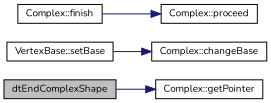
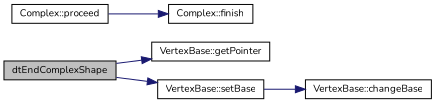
(126, 14) -> (133, 14)
(209, 52) -> (368, 89)
none -> (132, 79)
(209, 89) -> (211, 52)
